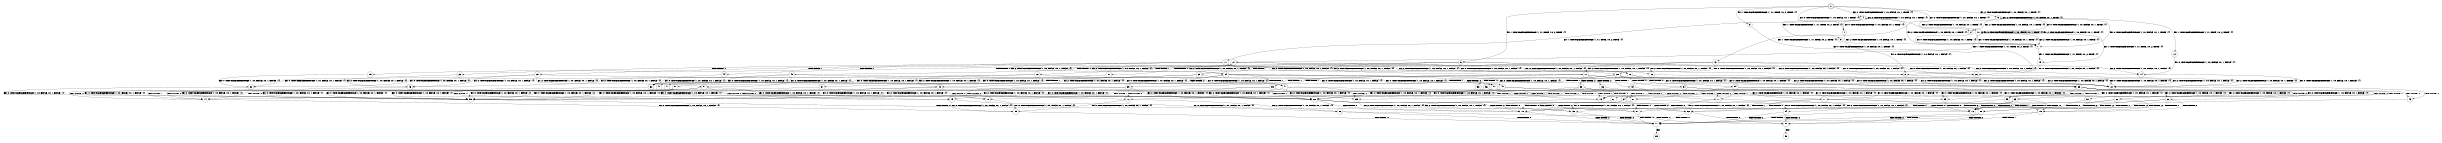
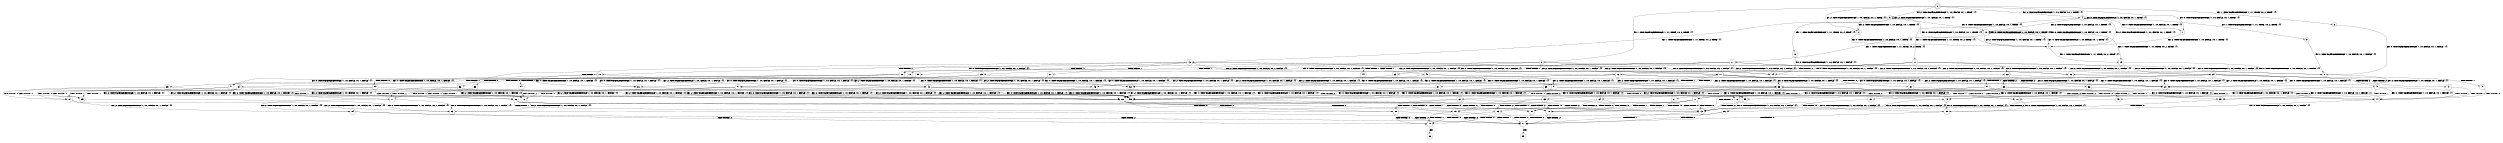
(1565, 80) -> (825, 66)
none -> (1911, 87)
(1909, 106) -> none
(1821, 108) -> (1717, 98)
